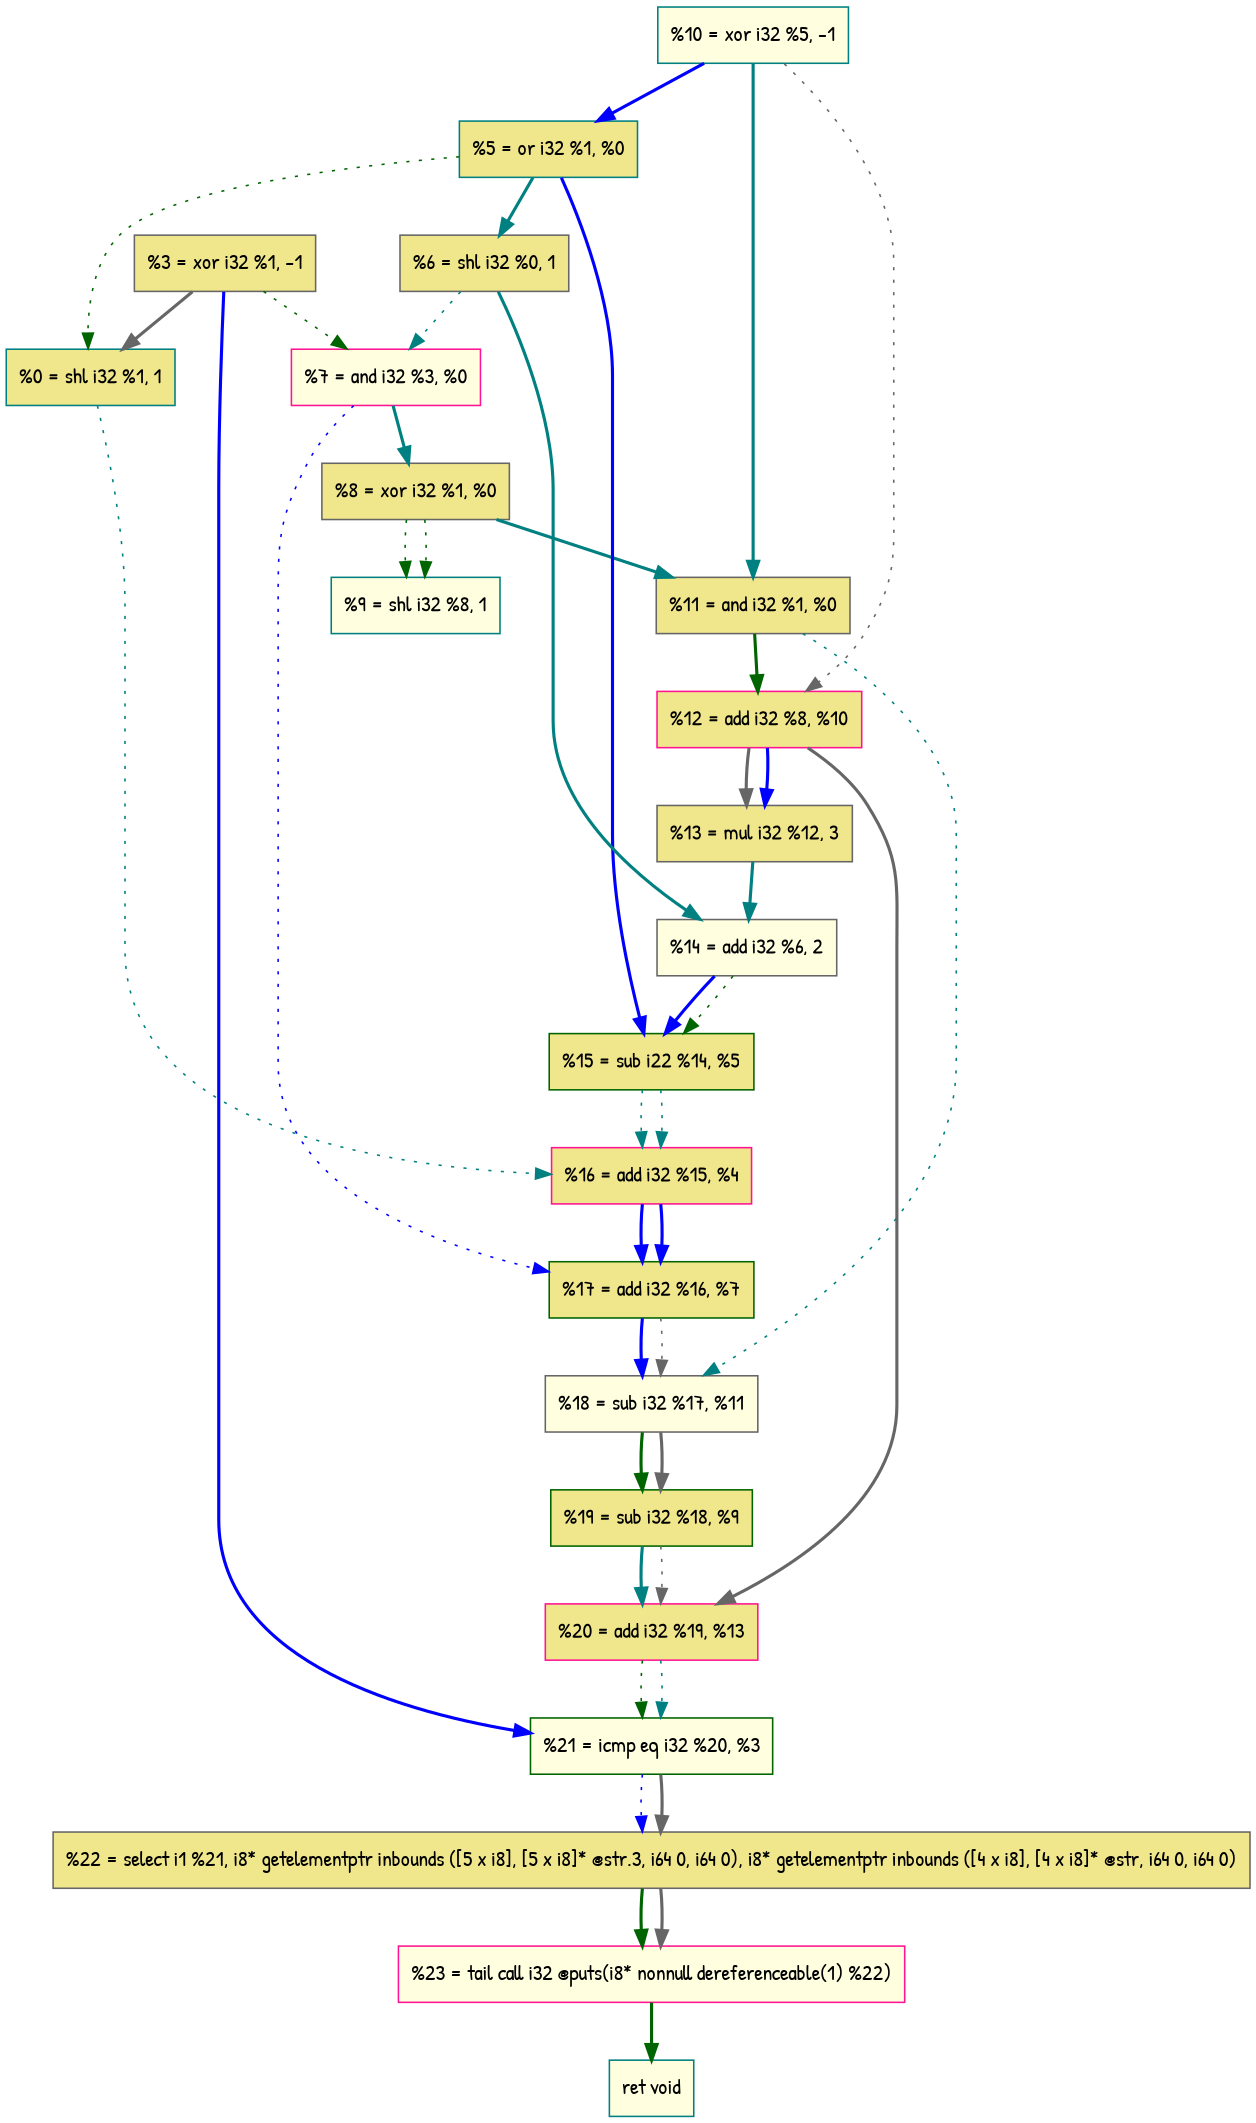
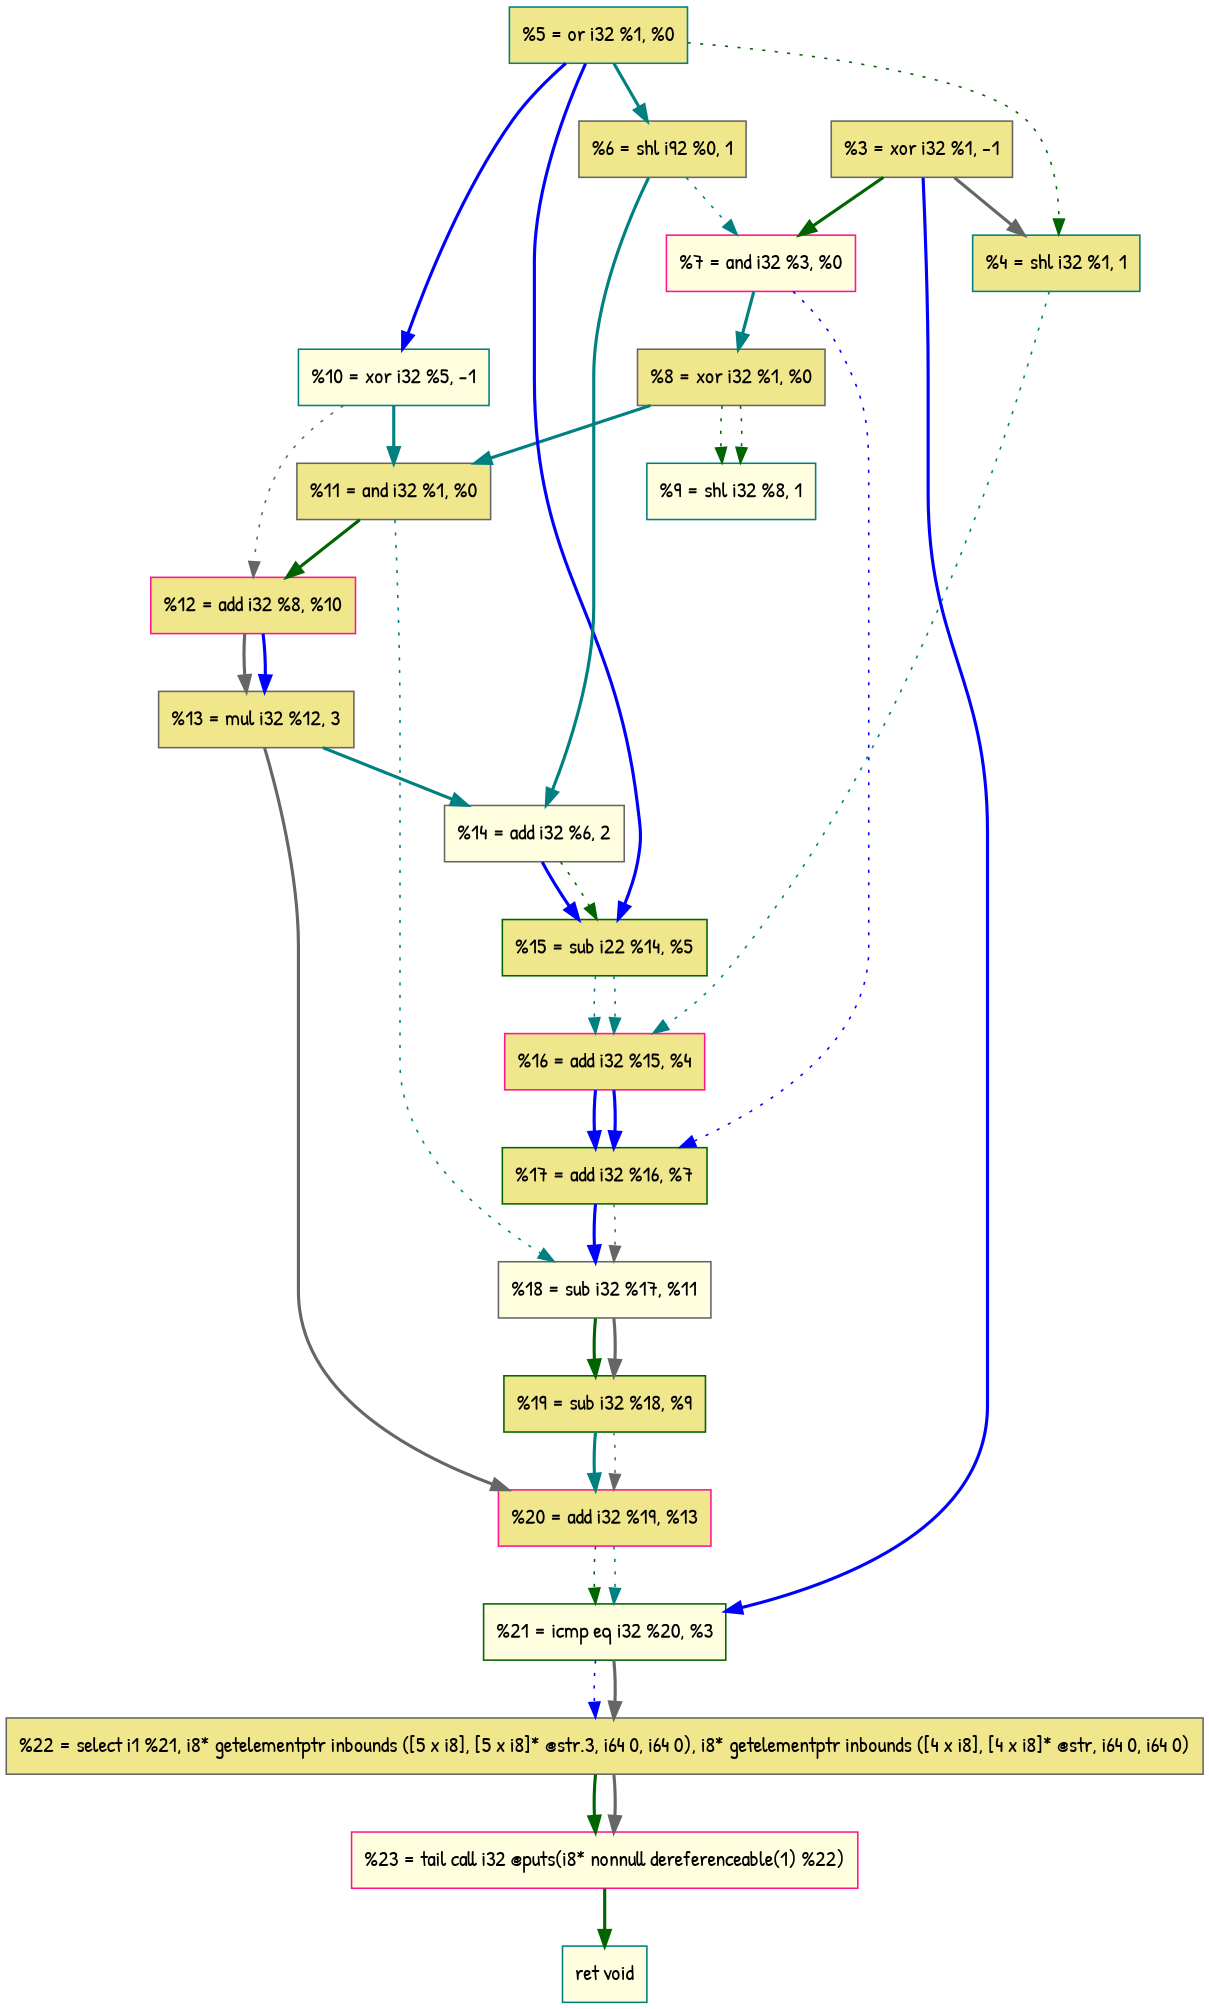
(658, 88) -> (471, 189)
(484, 263) -> (662, 149)
(299, 316) -> (848, 202)
(91, 377) -> (1056, 263)
(897, 1193) -> (298, 1163)
